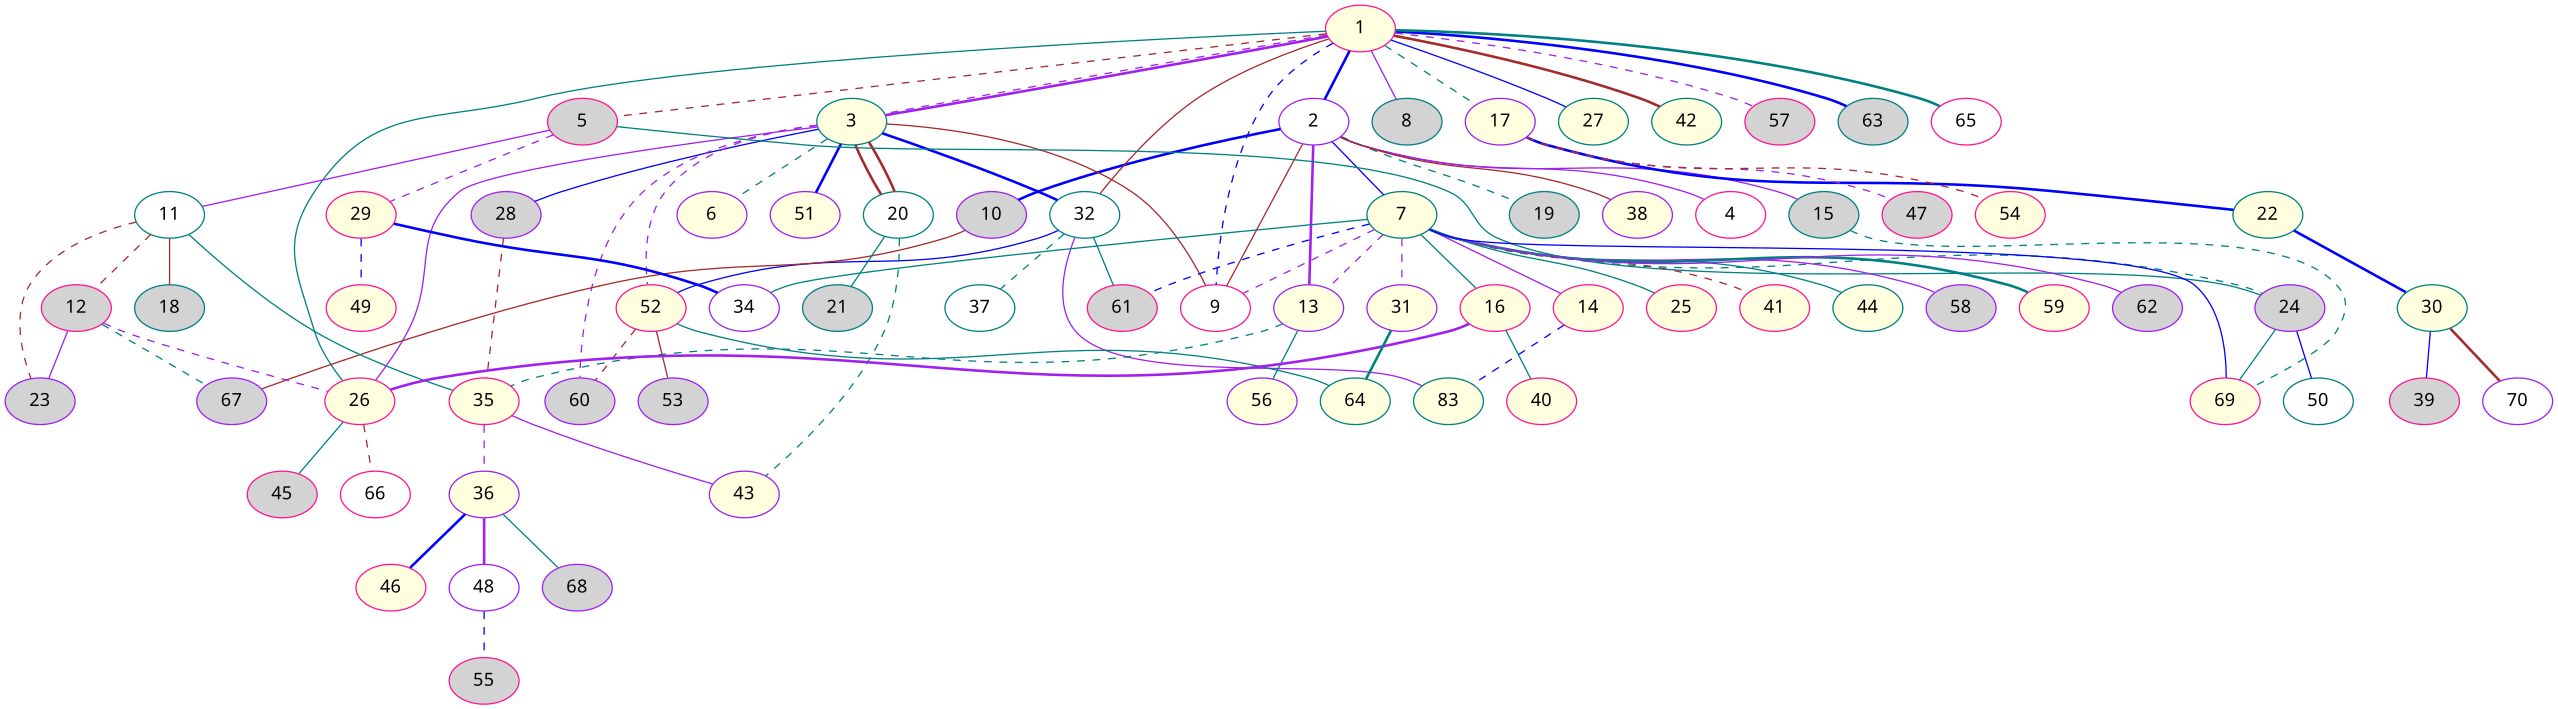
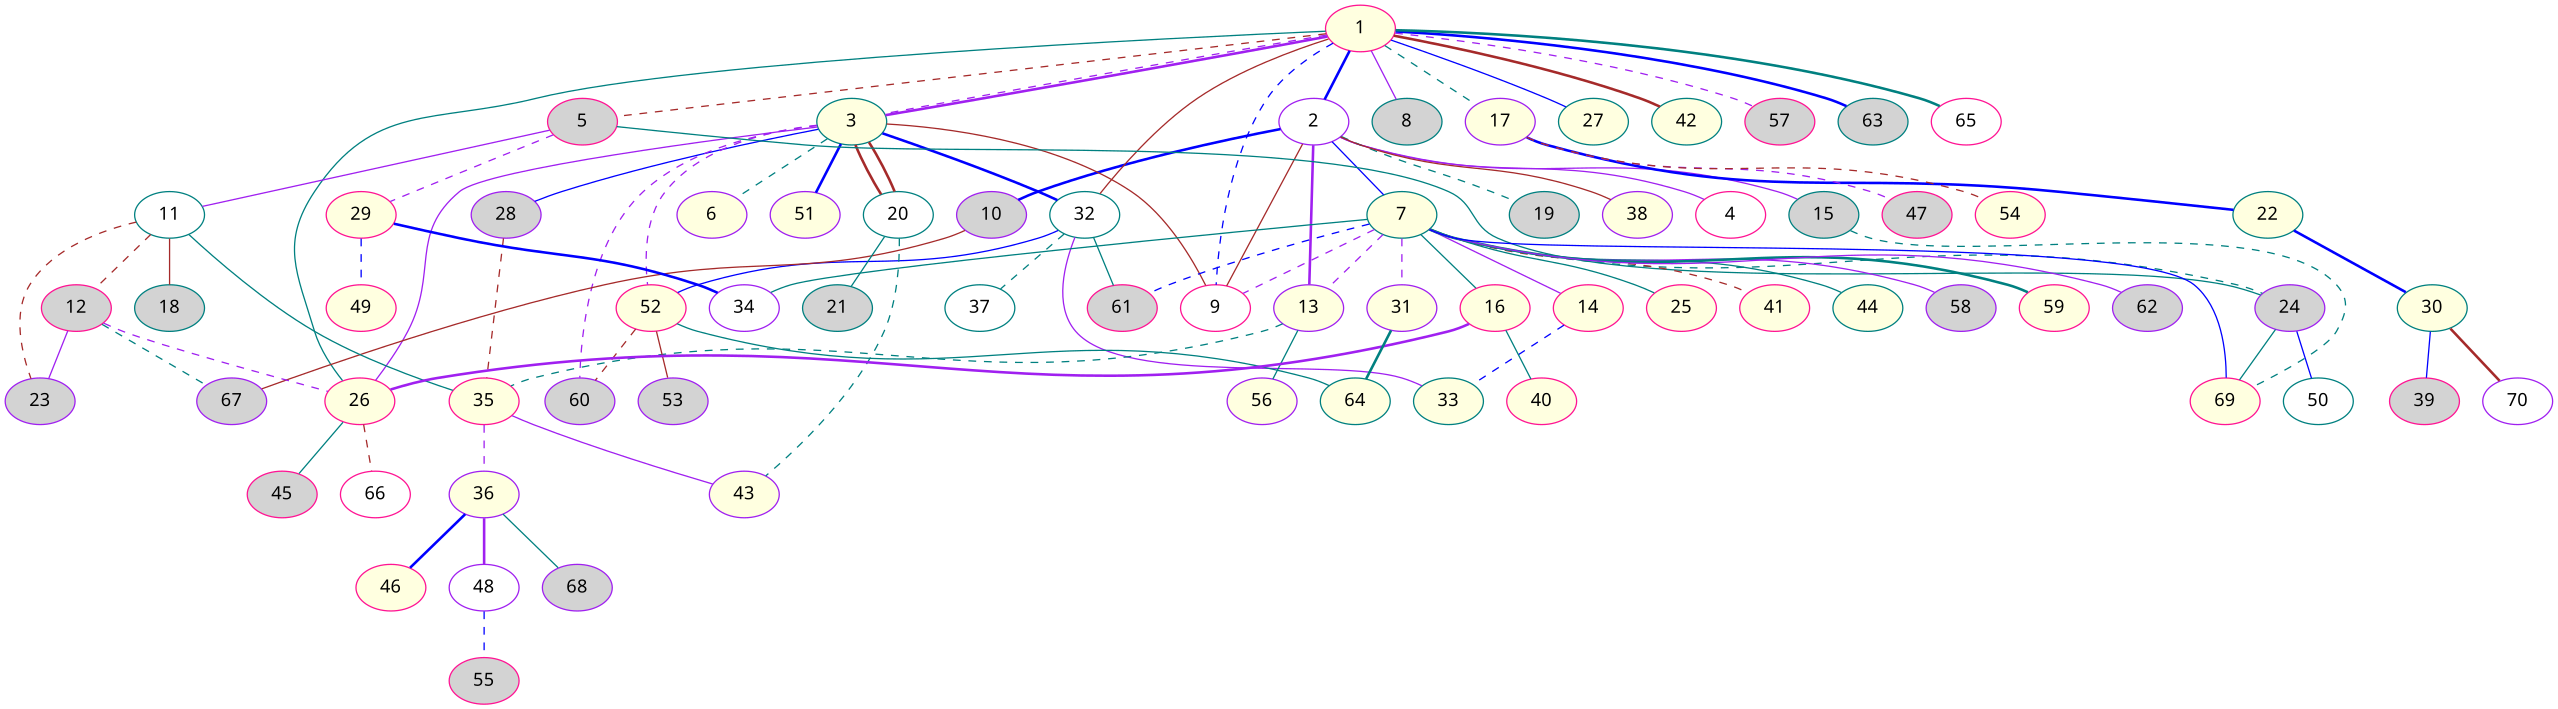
(1448, 401) -> (1448, 401)
